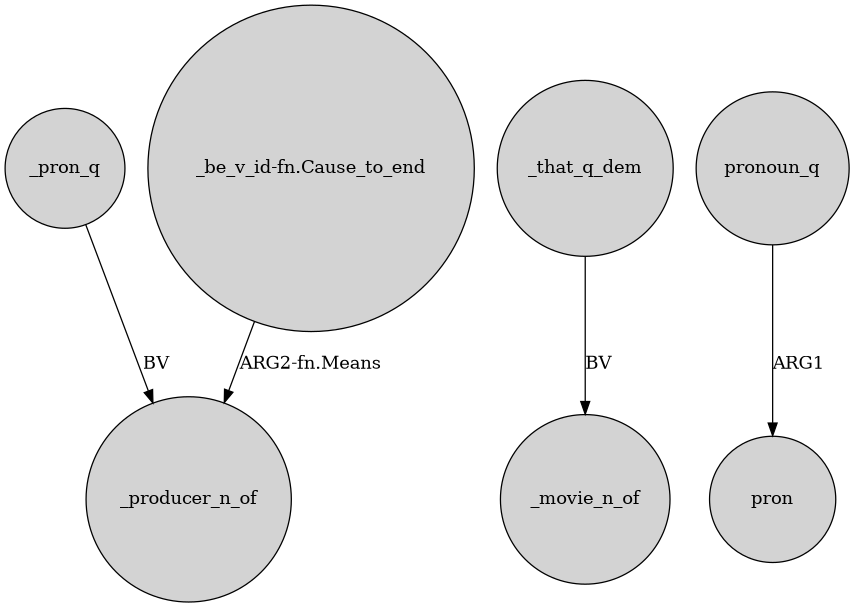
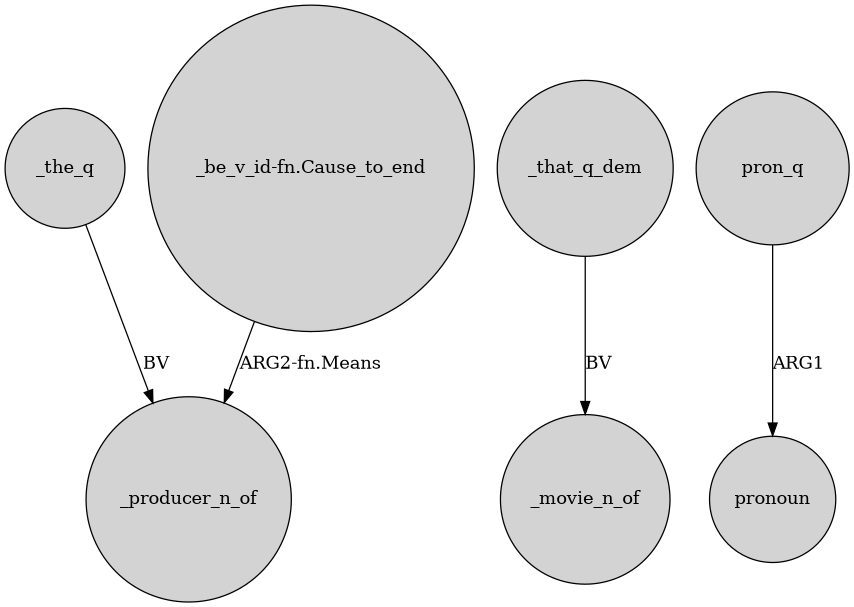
(65, 168) -> (65, 168)
(773, 168) -> (773, 168)
(773, 499) -> (773, 499)
